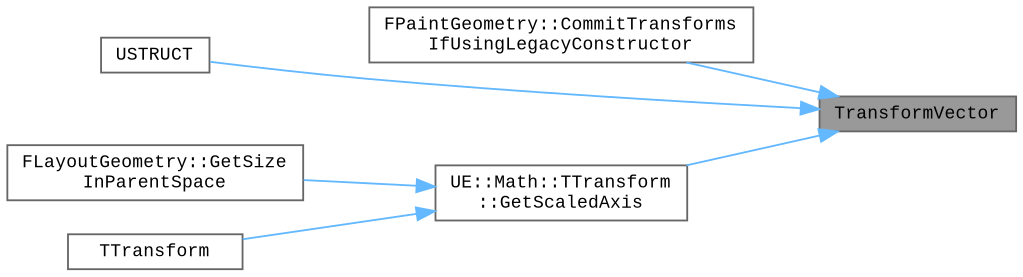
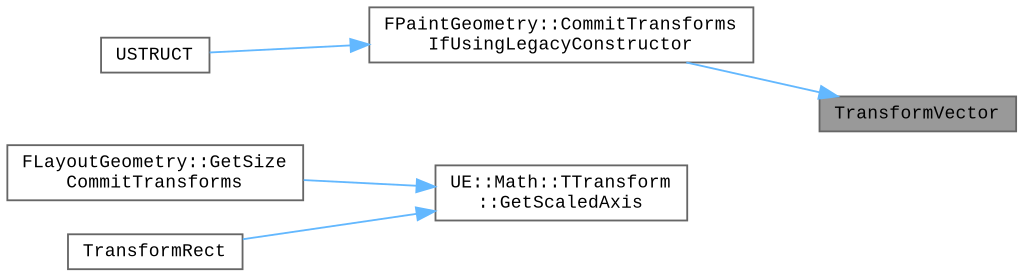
(505, 90) -> (280, 49)
(753, 150) -> none
(155, 173) -> (155, 173)
(155, 252) -> (155, 252)
